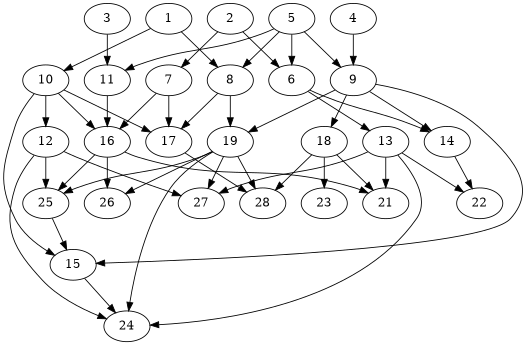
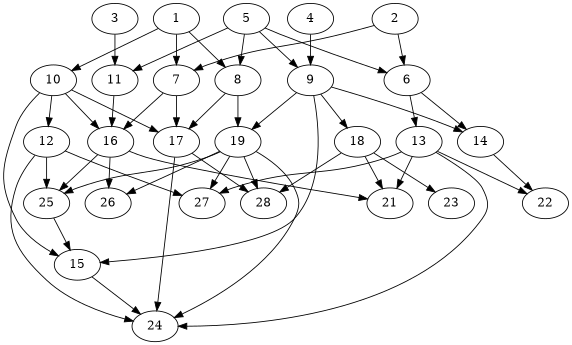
none -> (176, 45)
none -> (166, 230)
